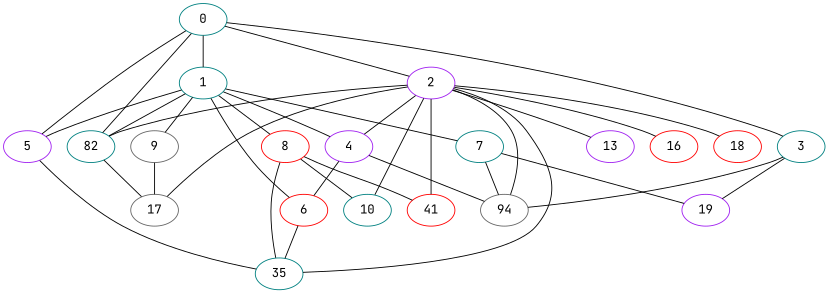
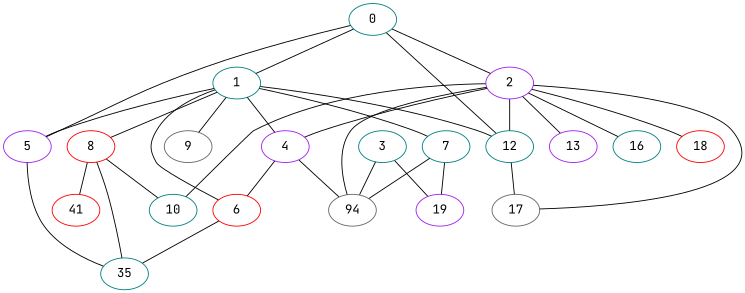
(508, 65) -> none
(91, 147) -> (510, 147)
(431, 147) -> none
(674, 147) -> (637, 147)
(155, 179) -> none
(516, 240) -> none
